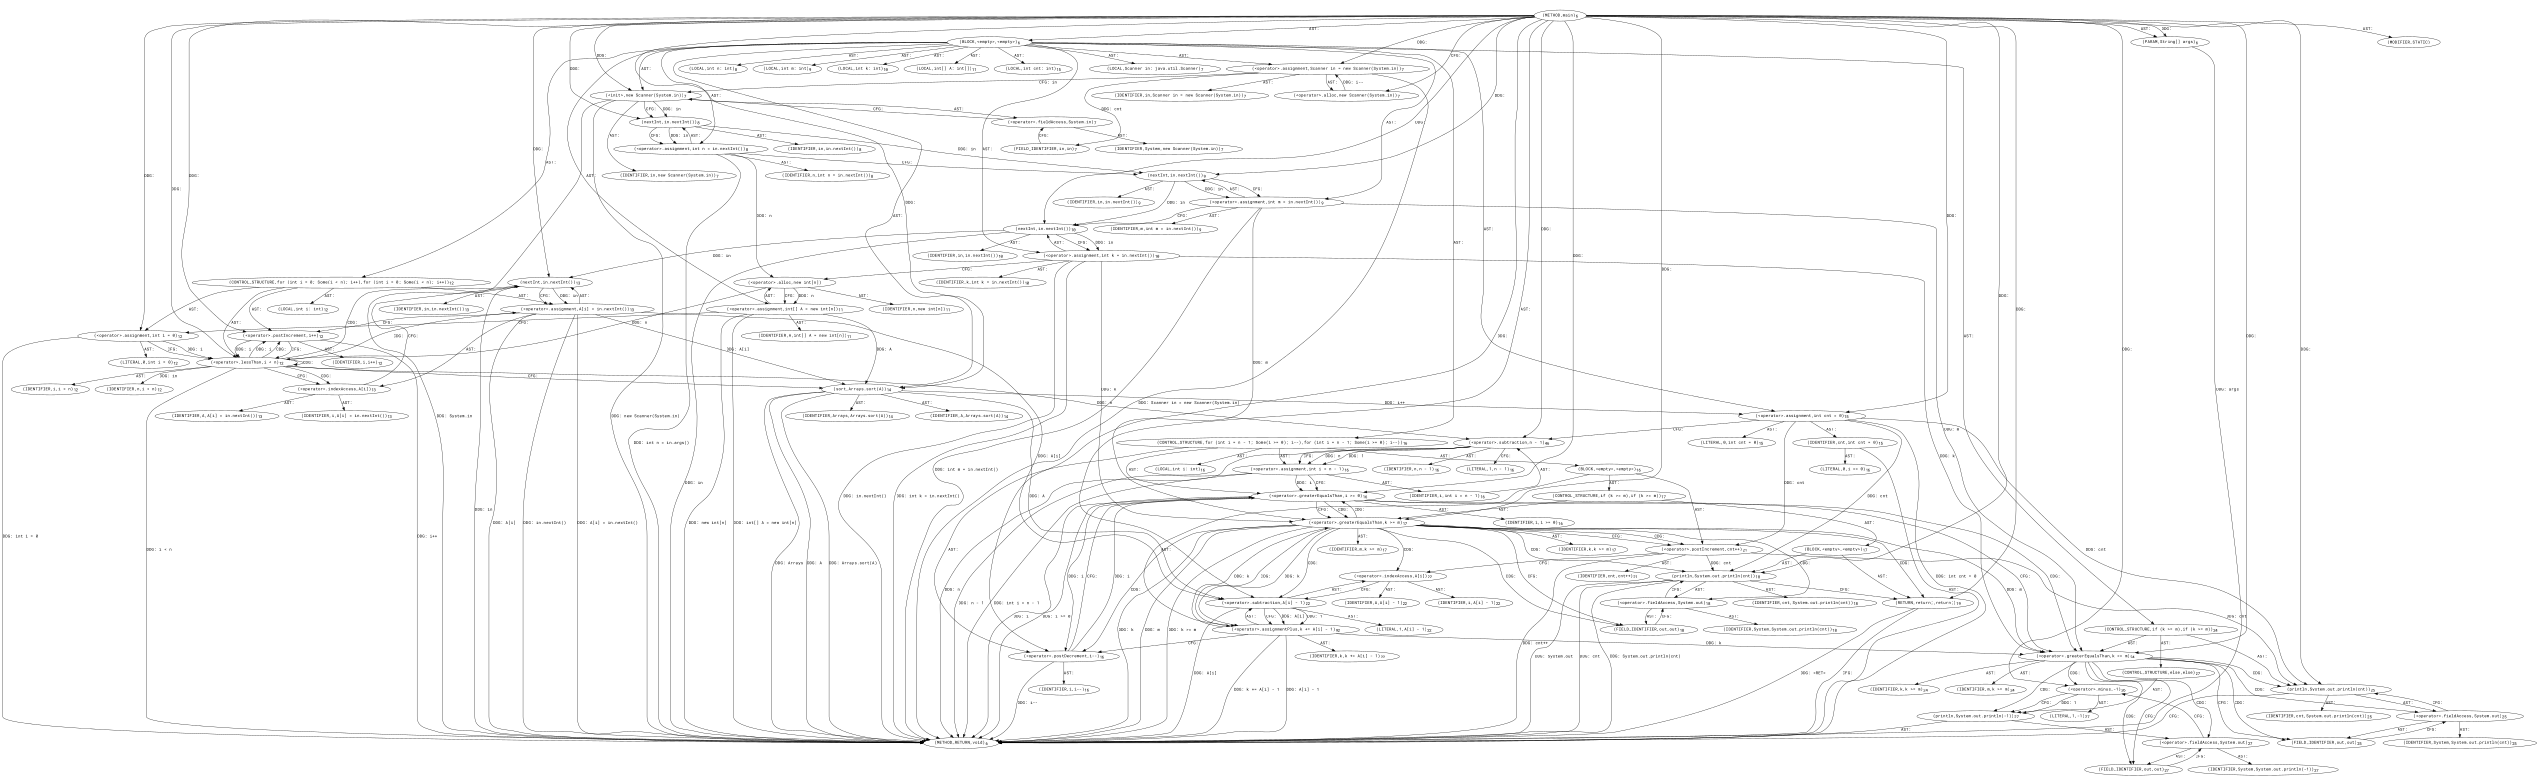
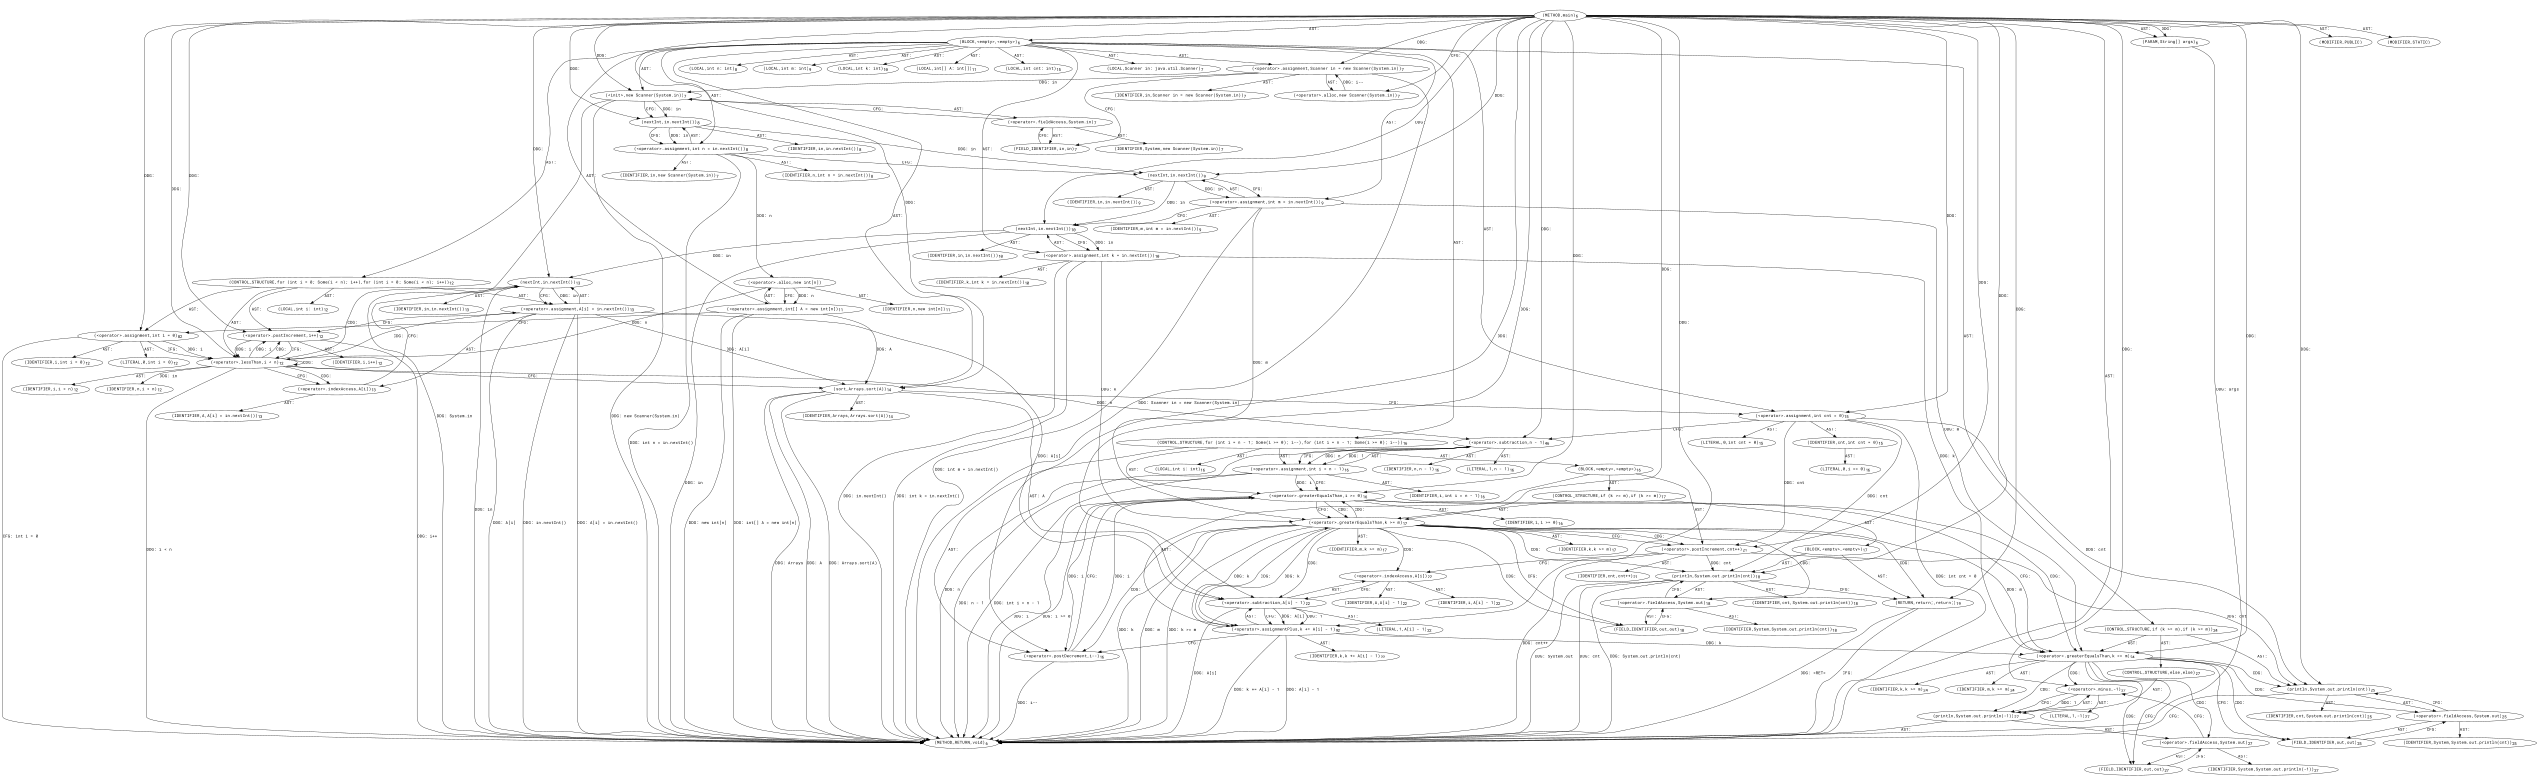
none -> (2341, 42)
(1048, 82) -> (1048, 82)
(1112, 109) -> (1112, 109)
none -> (1053, 135)
(609, 136) -> (681, 161)
none -> (1978, 171)
(940, 270) -> none
(1527, 309) -> (1527, 309)
(180, 336) -> (180, 336)
(805, 336) -> none
none -> (57, 363)
(1395, 403) -> (1395, 403)
(347, 416) -> none
(969, 416) -> none
none -> (1680, 433)
(662, 443) -> (662, 443)
(1507, 456) -> (1507, 456)
(1539, 483) -> (1370, 455)
(1037, 496) -> (1037, 496)
(21, 536) -> (21, 536)
(2123, 689) -> (2123, 689)
(1064, 690) -> none
none -> (2059, 708)
(1820, 726) -> (2107, 578)
